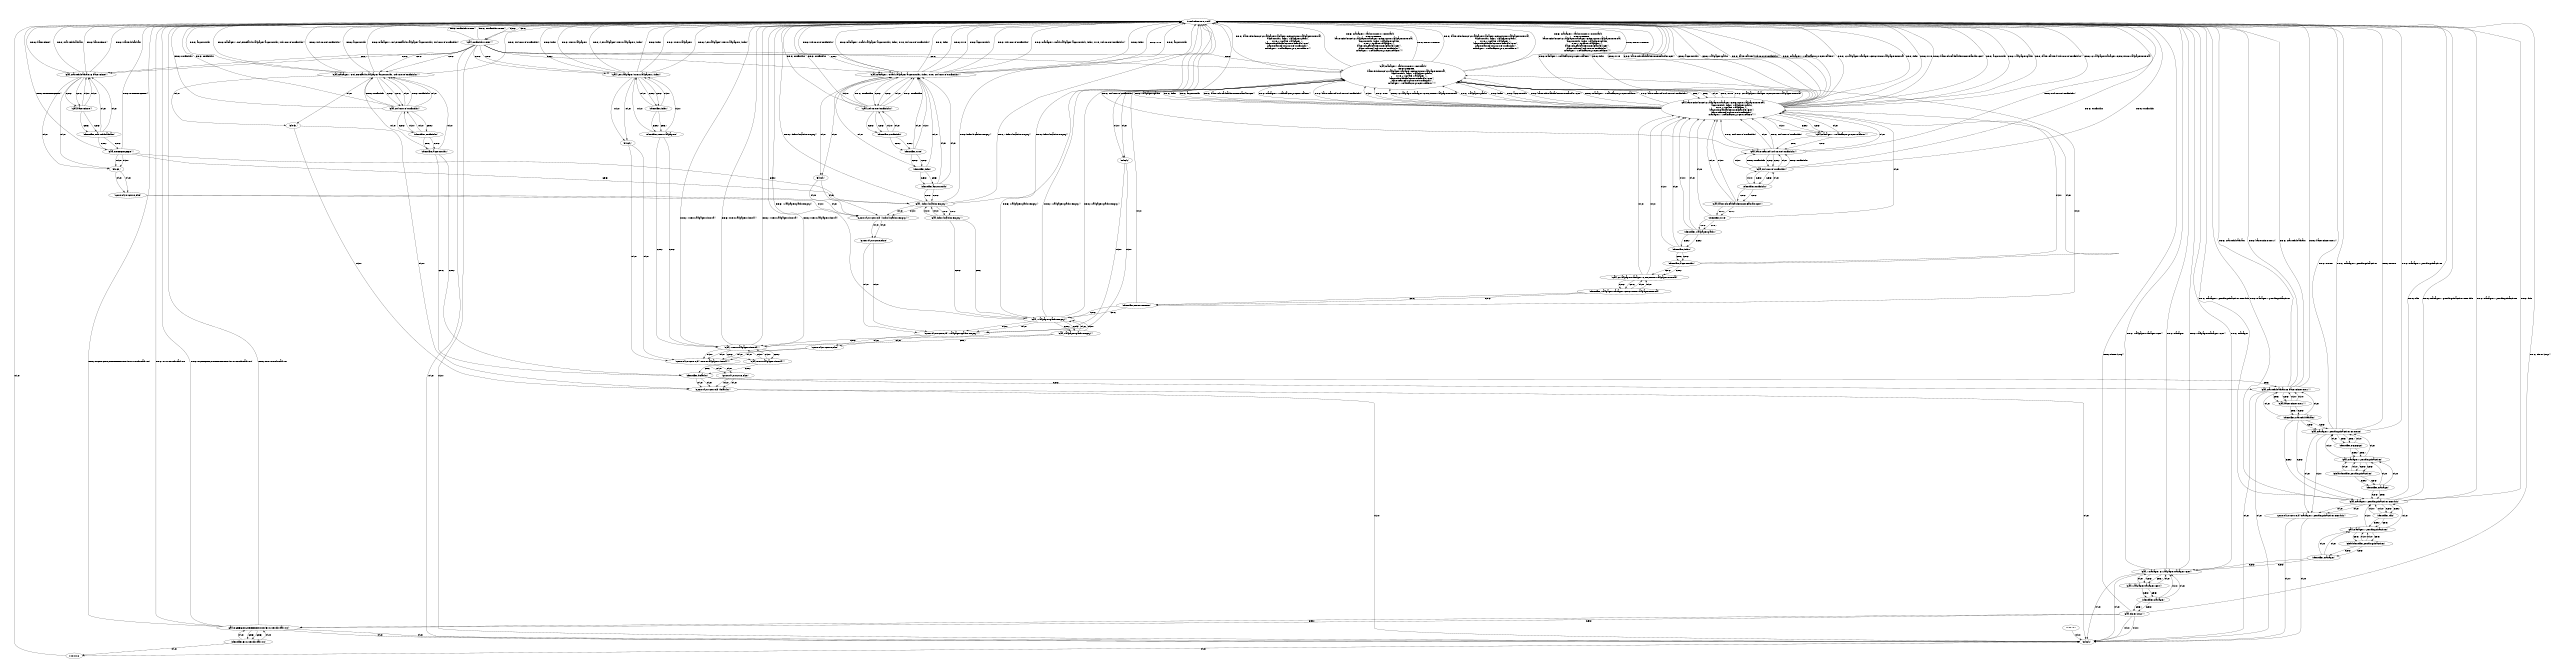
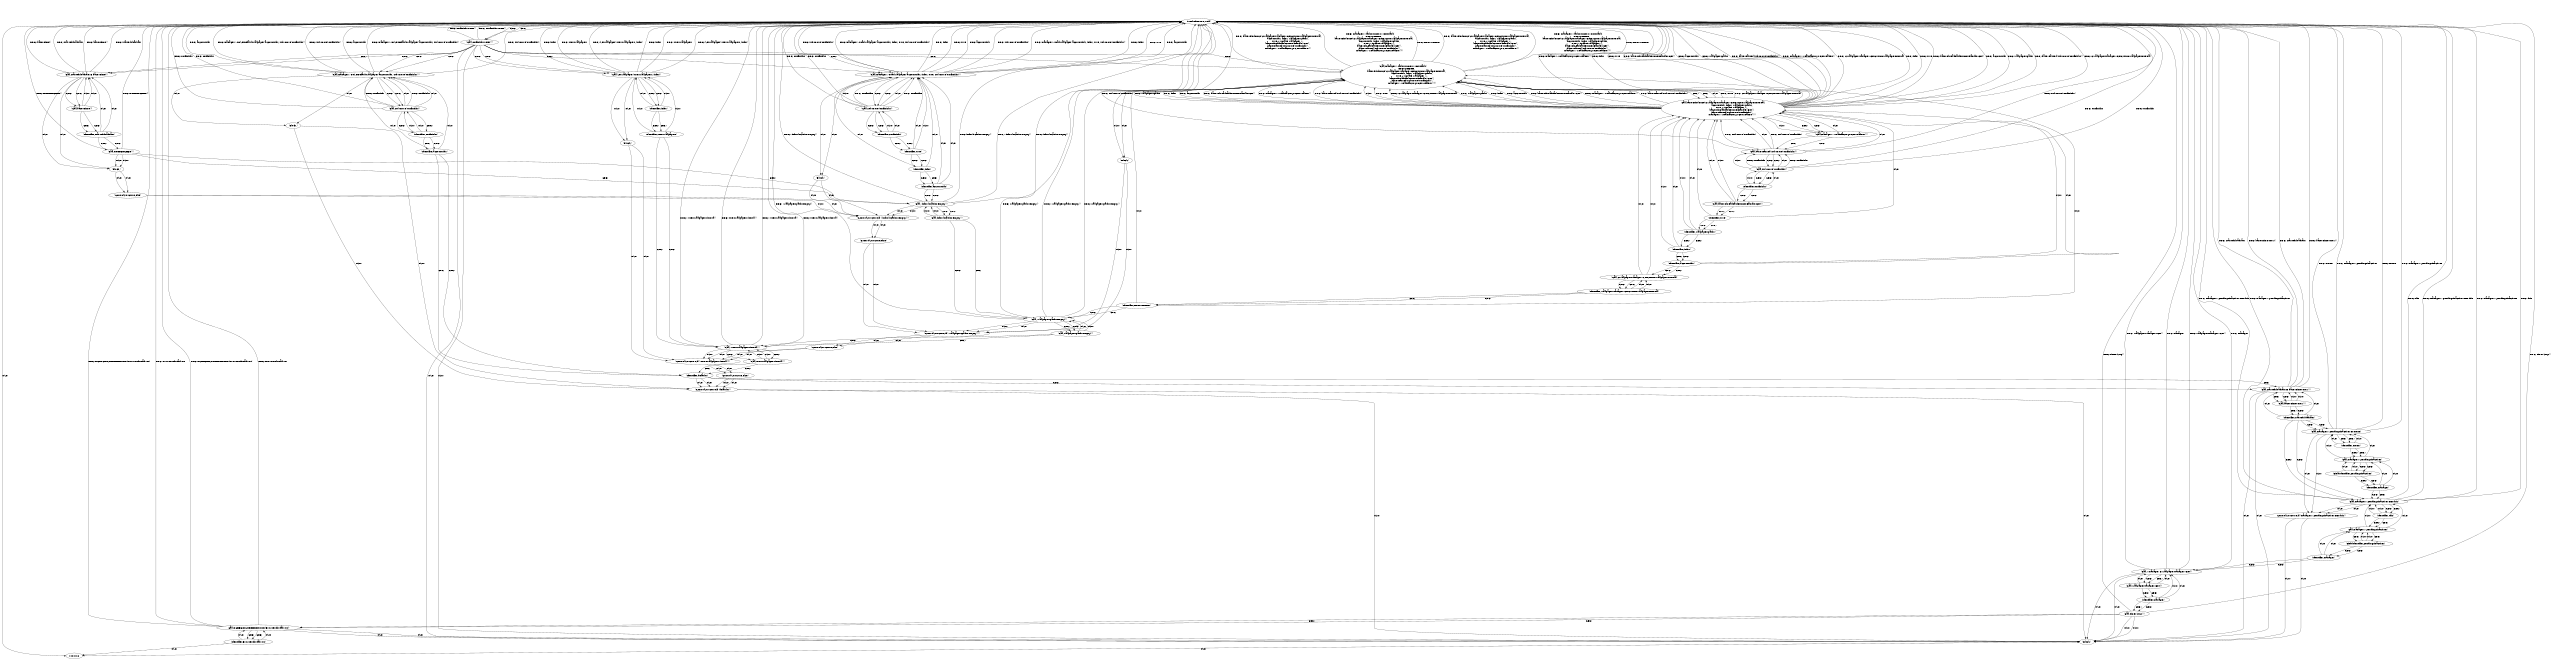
(14, 57) -> (23, 27)
(2351, 446) -> (2351, 446)
(2071, 628) -> none
